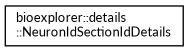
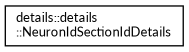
(94, 26) -> (94, 26)
